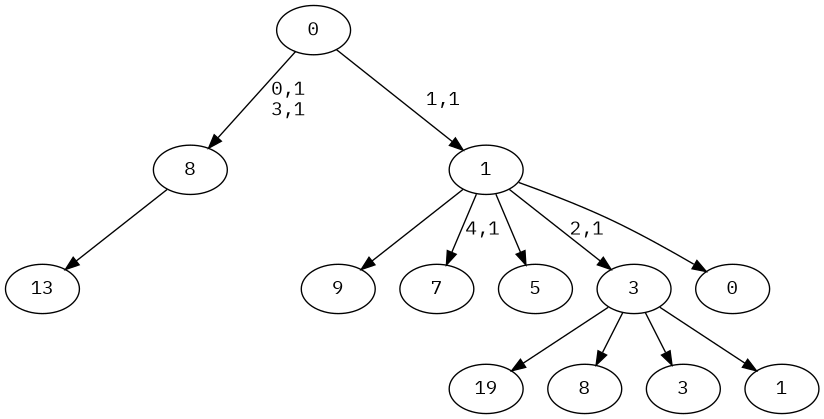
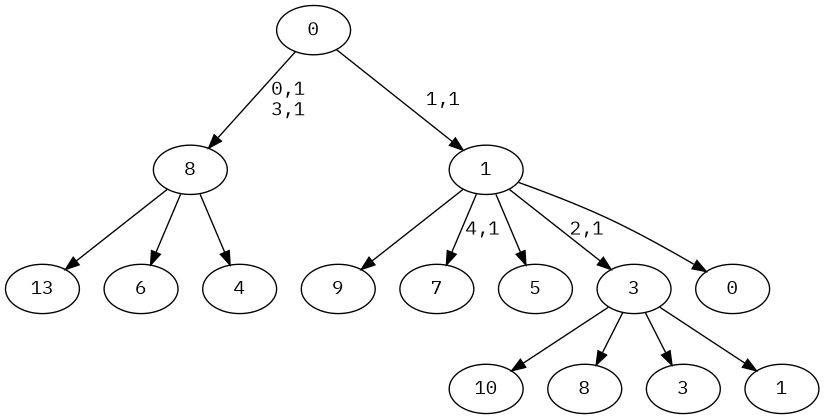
none -> (141, 289)
none -> (240, 289)
(486, 389) -> (486, 389)
